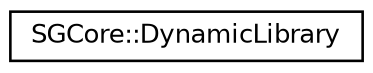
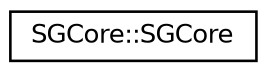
(186, 36) -> (133, 36)
